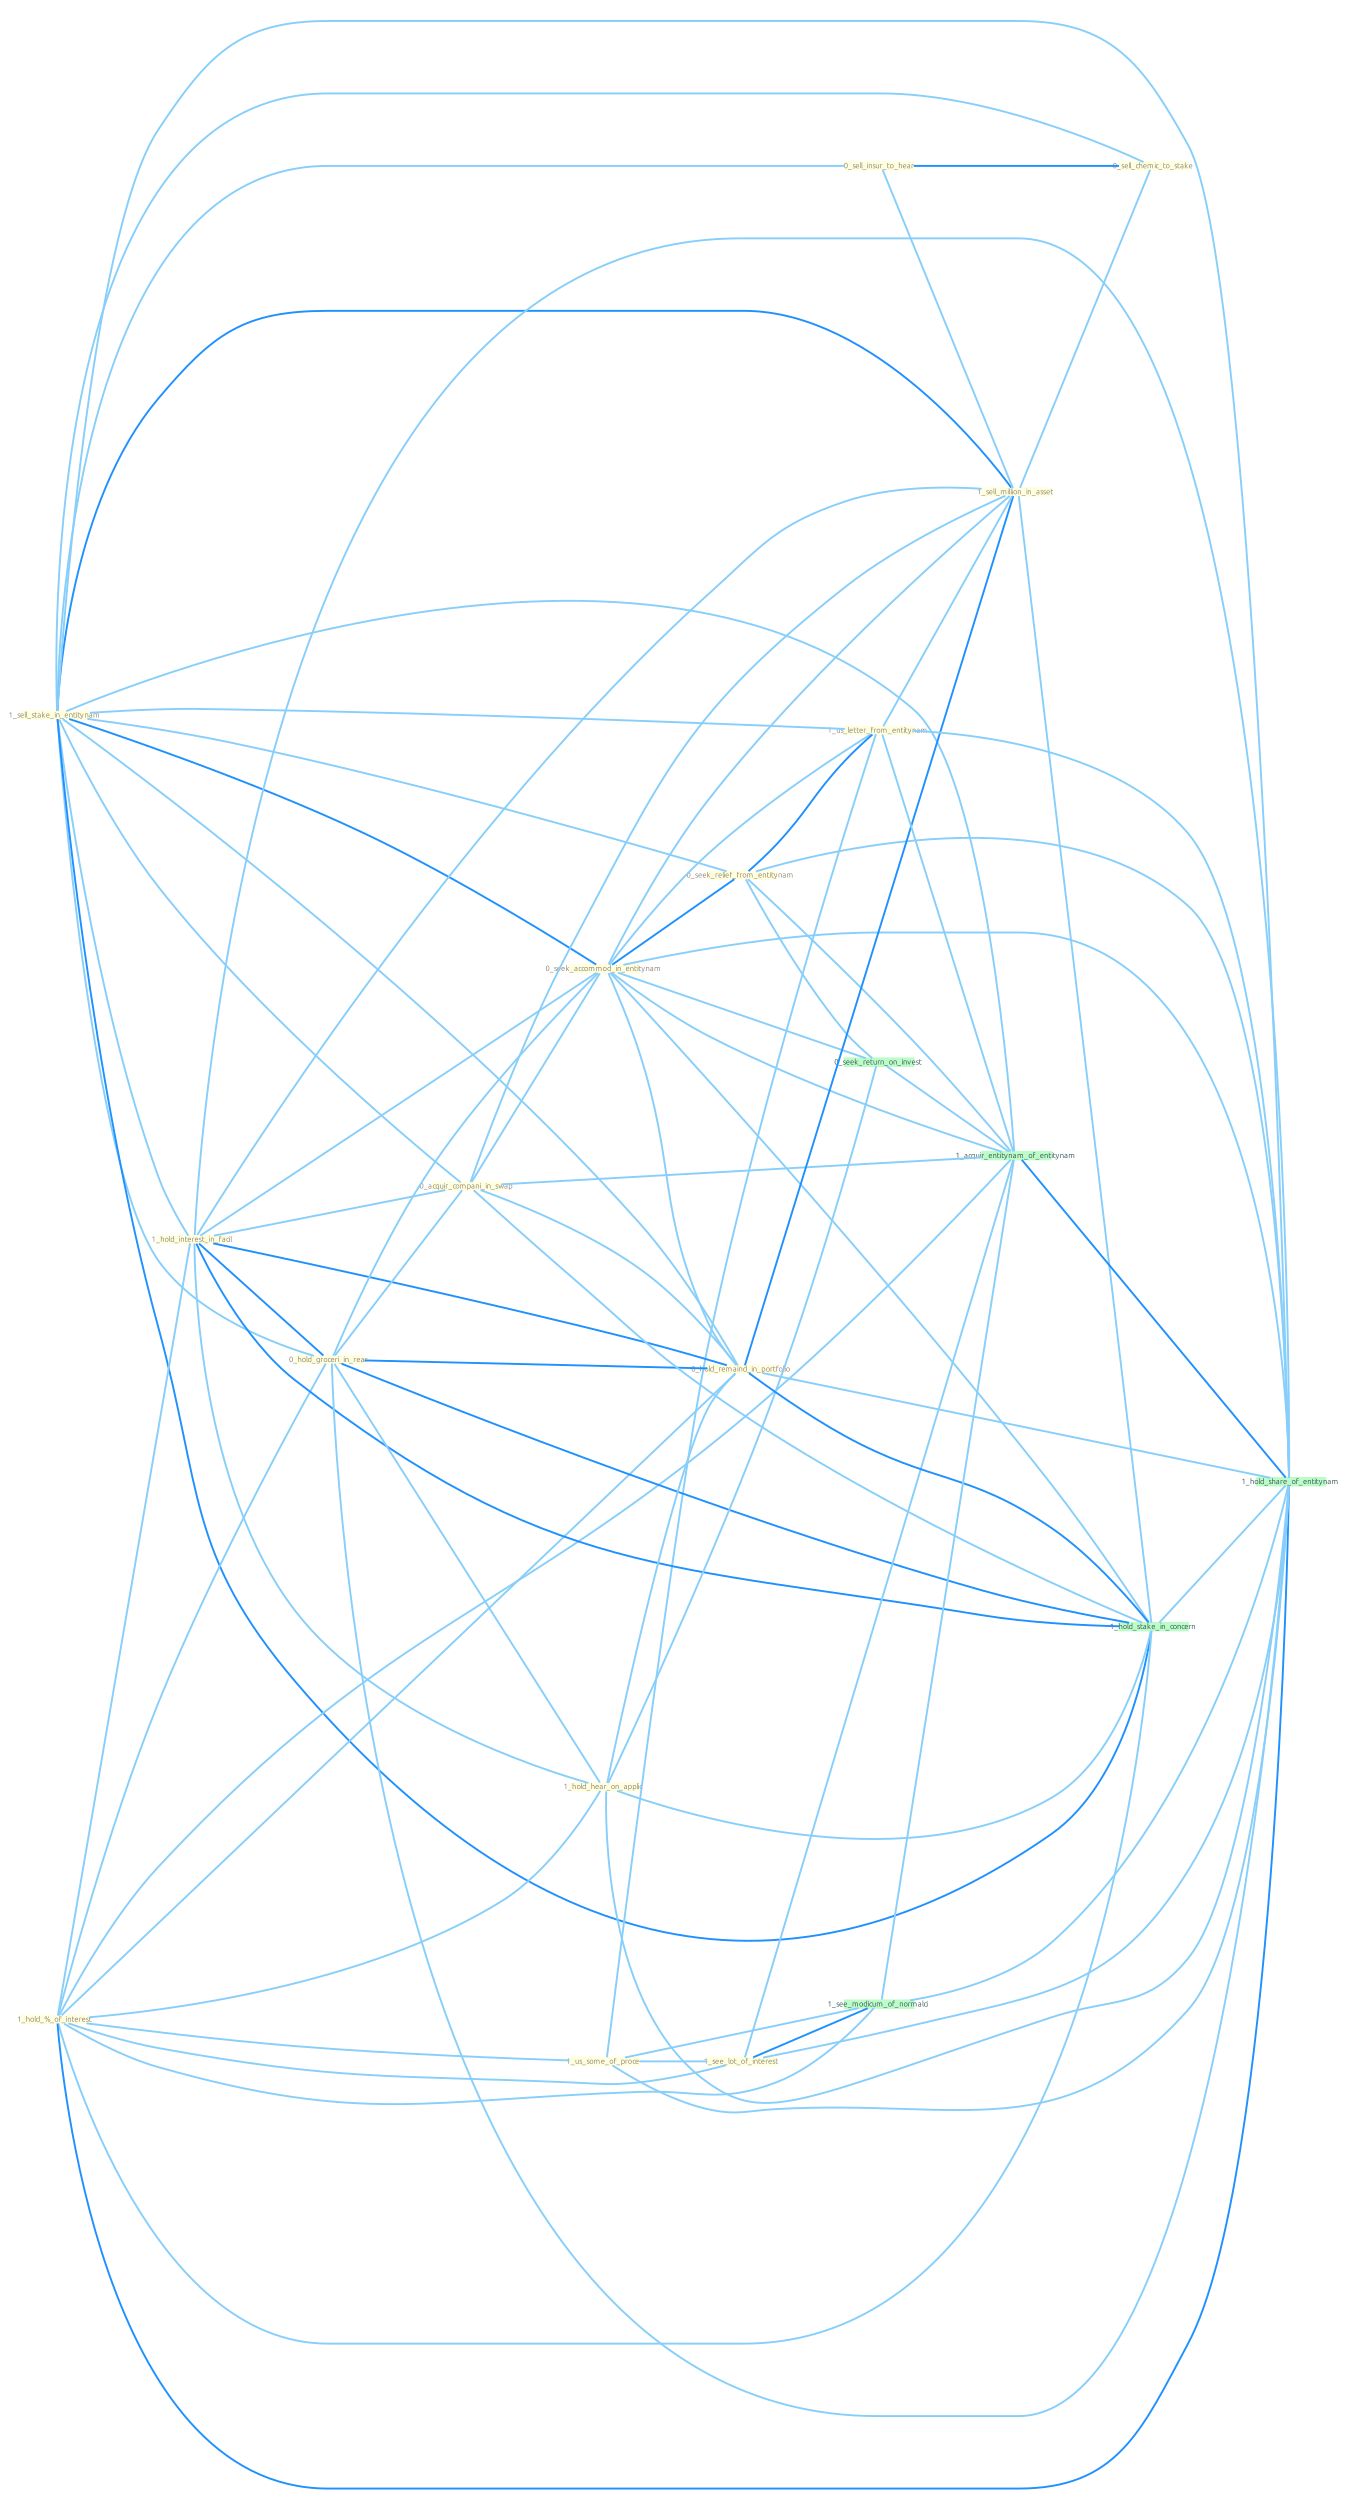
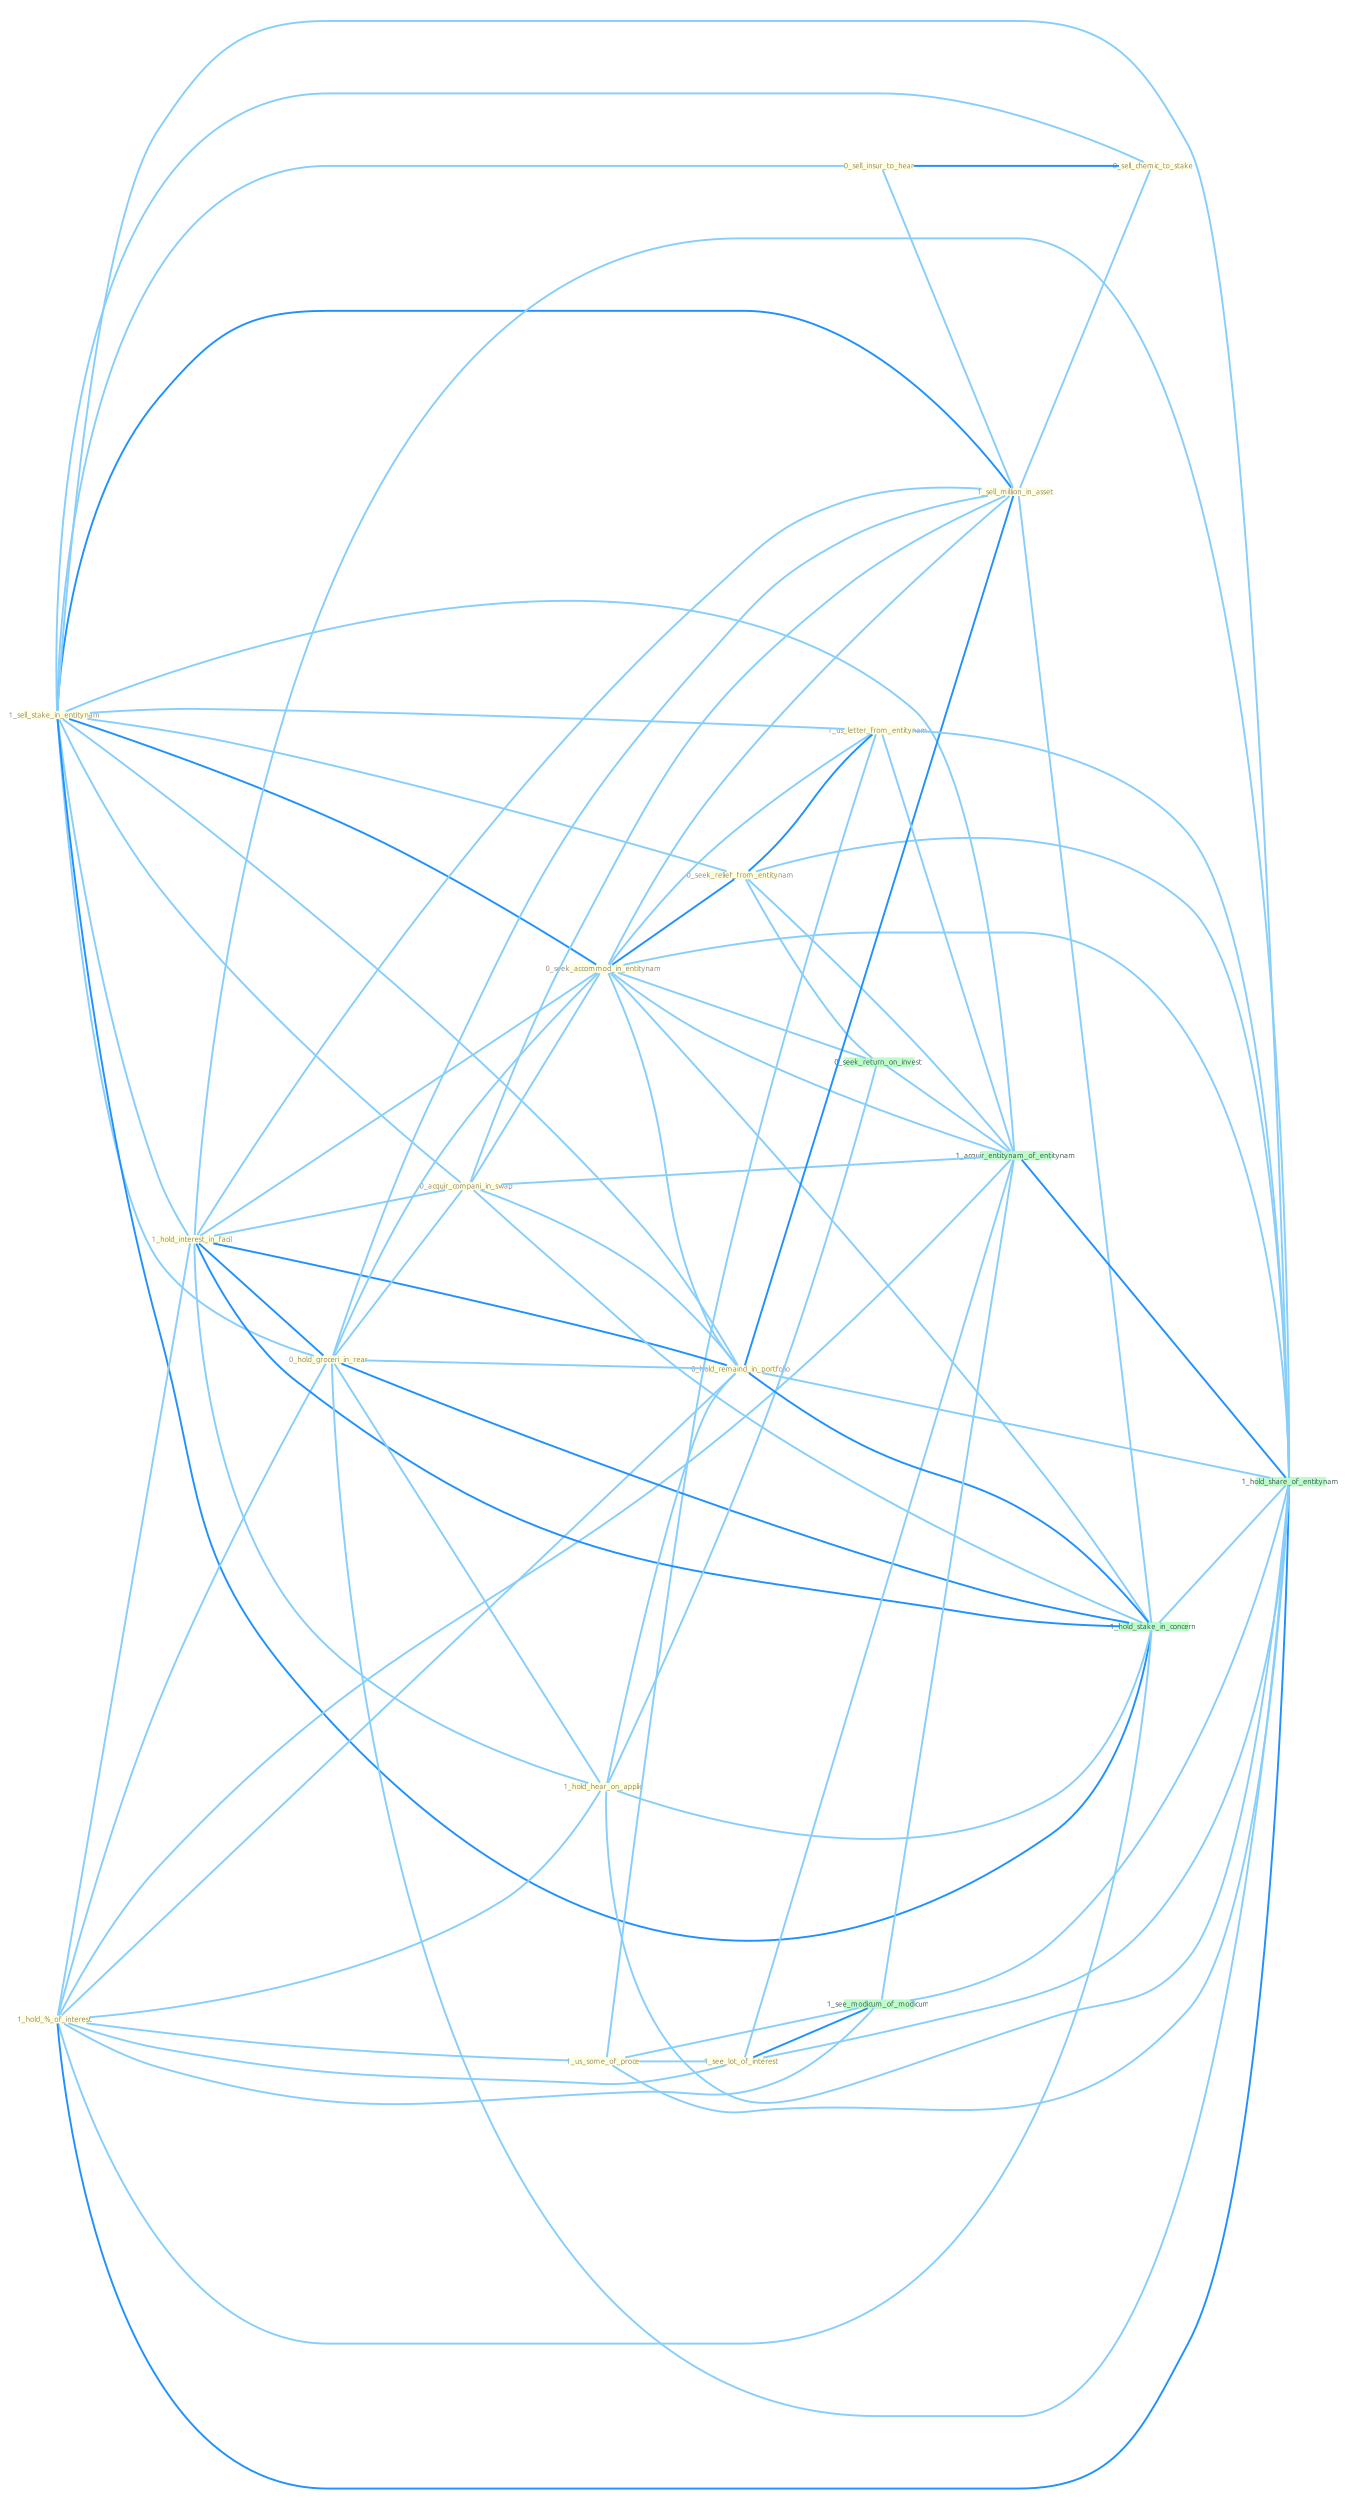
(948, 611) -> (564, 840)
(536, 1364) -> (536, 1364)
(879, 2004) -> (879, 2004)
